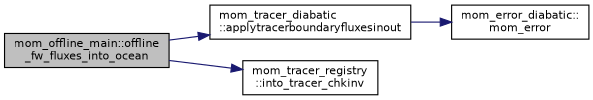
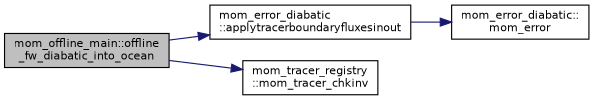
(310, 22) -> (310, 22)
(87, 50) -> (87, 50)
(310, 78) -> (310, 78)
